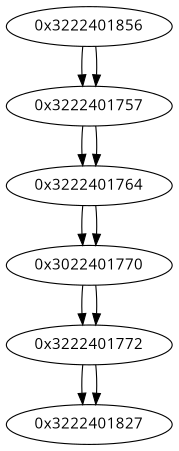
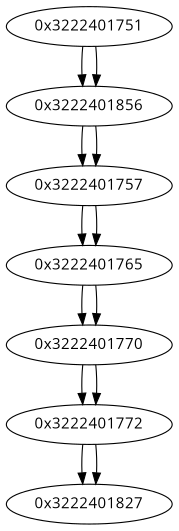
none -> (89, 27)
(89, 186) -> (89, 265)
(89, 265) -> (89, 345)
